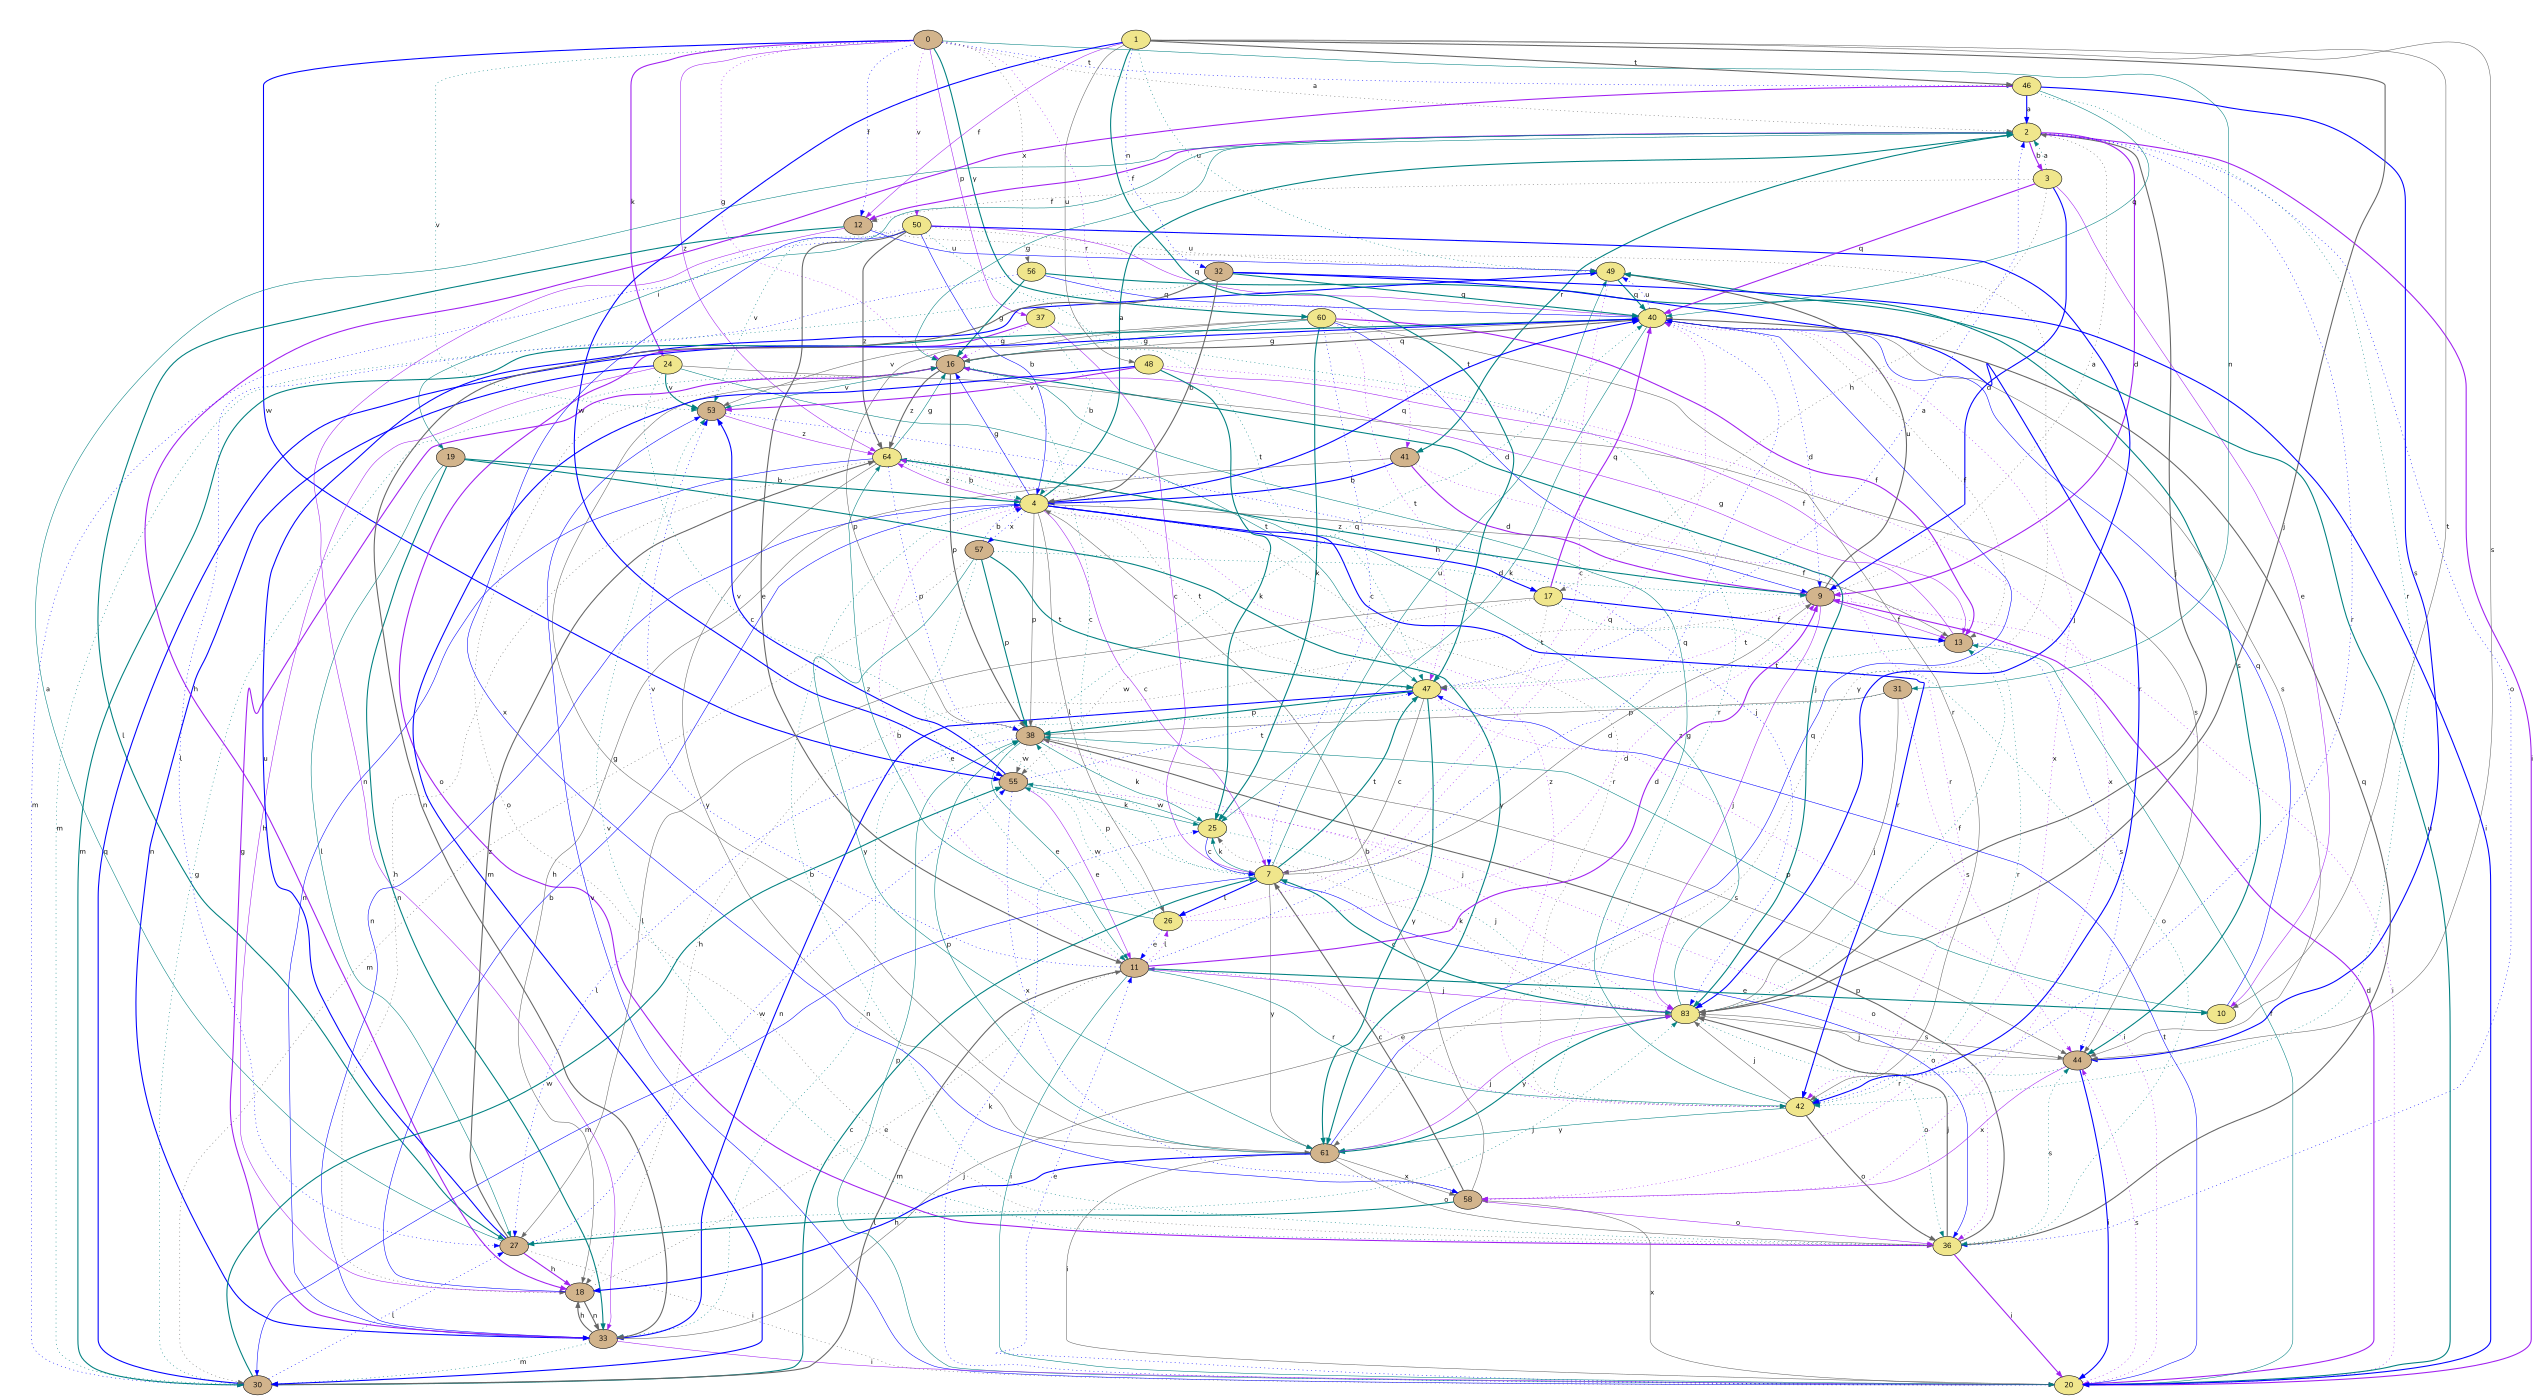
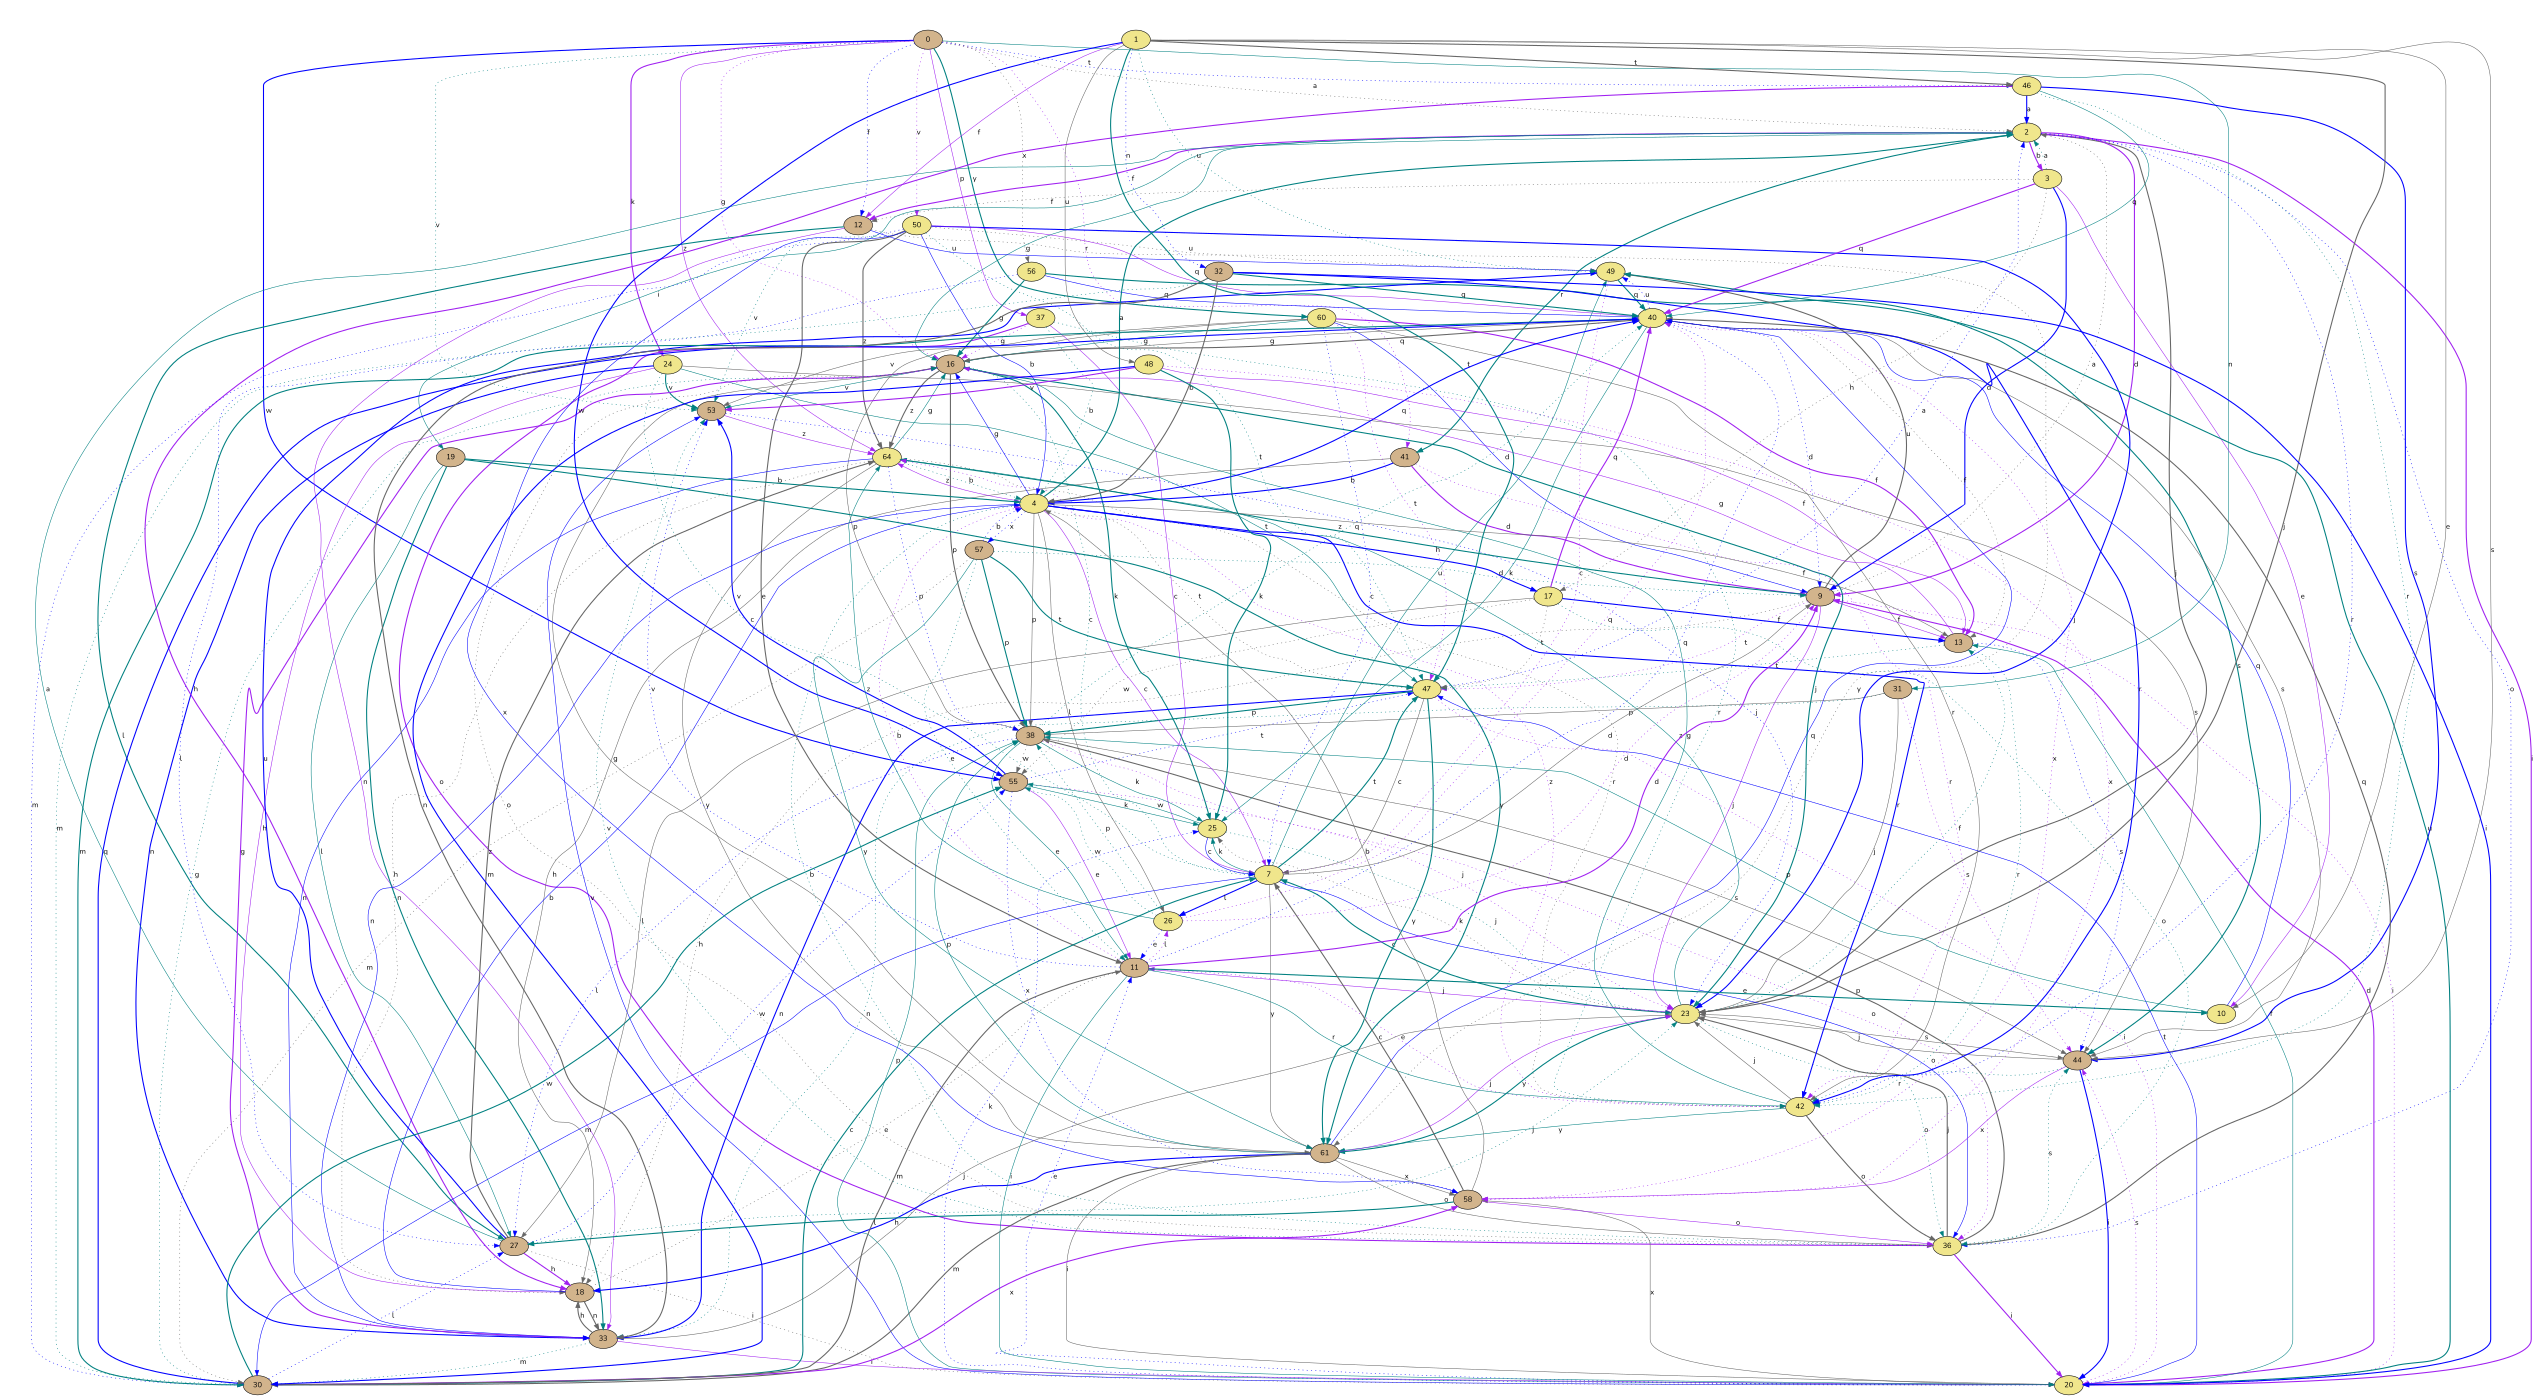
(2448, 527) -> (2448, 527)
(1316, 569) -> (1111, 565)
(1685, 1014) -> (1685, 1014)
none -> (931, 1333)
none -> (850, 1357)
